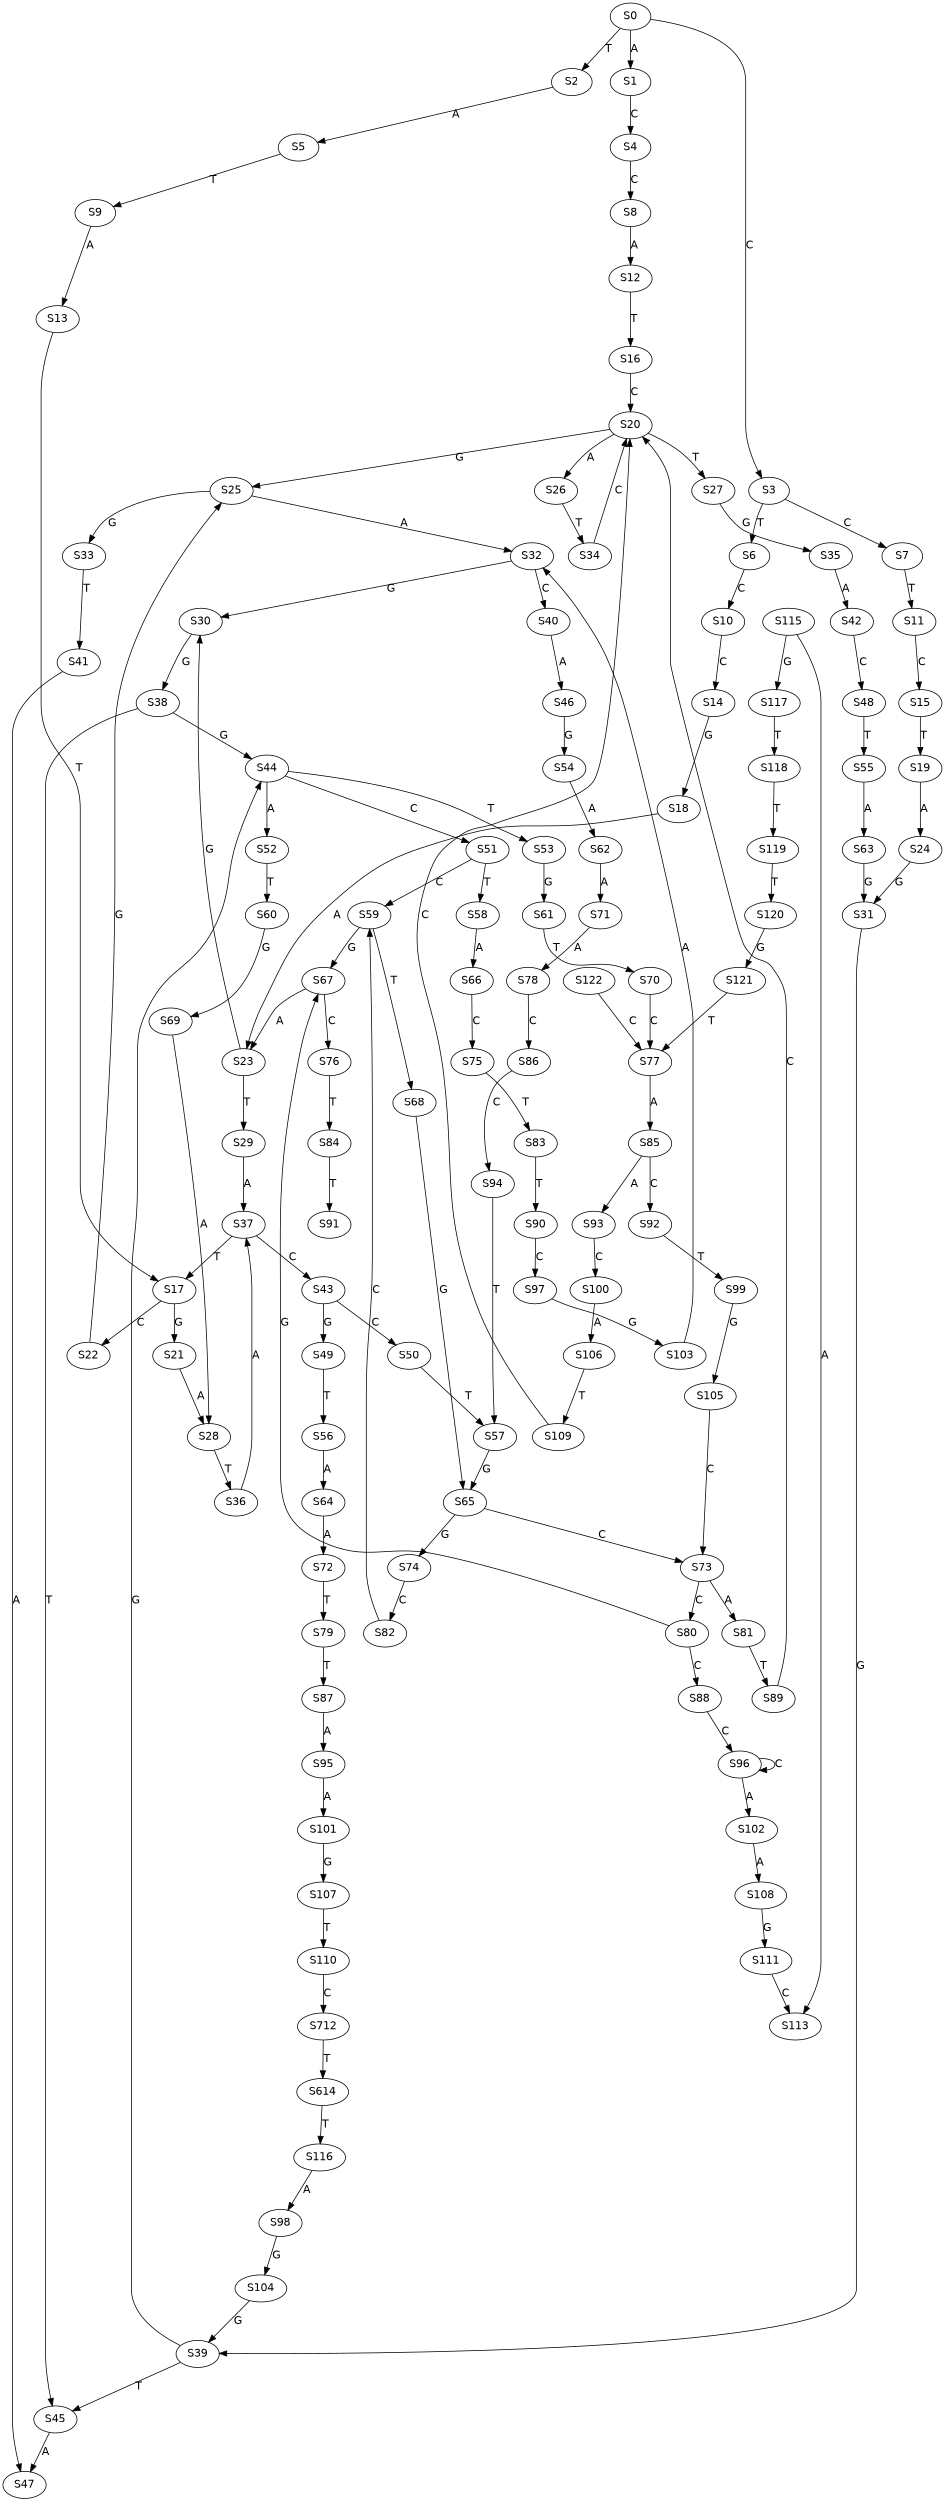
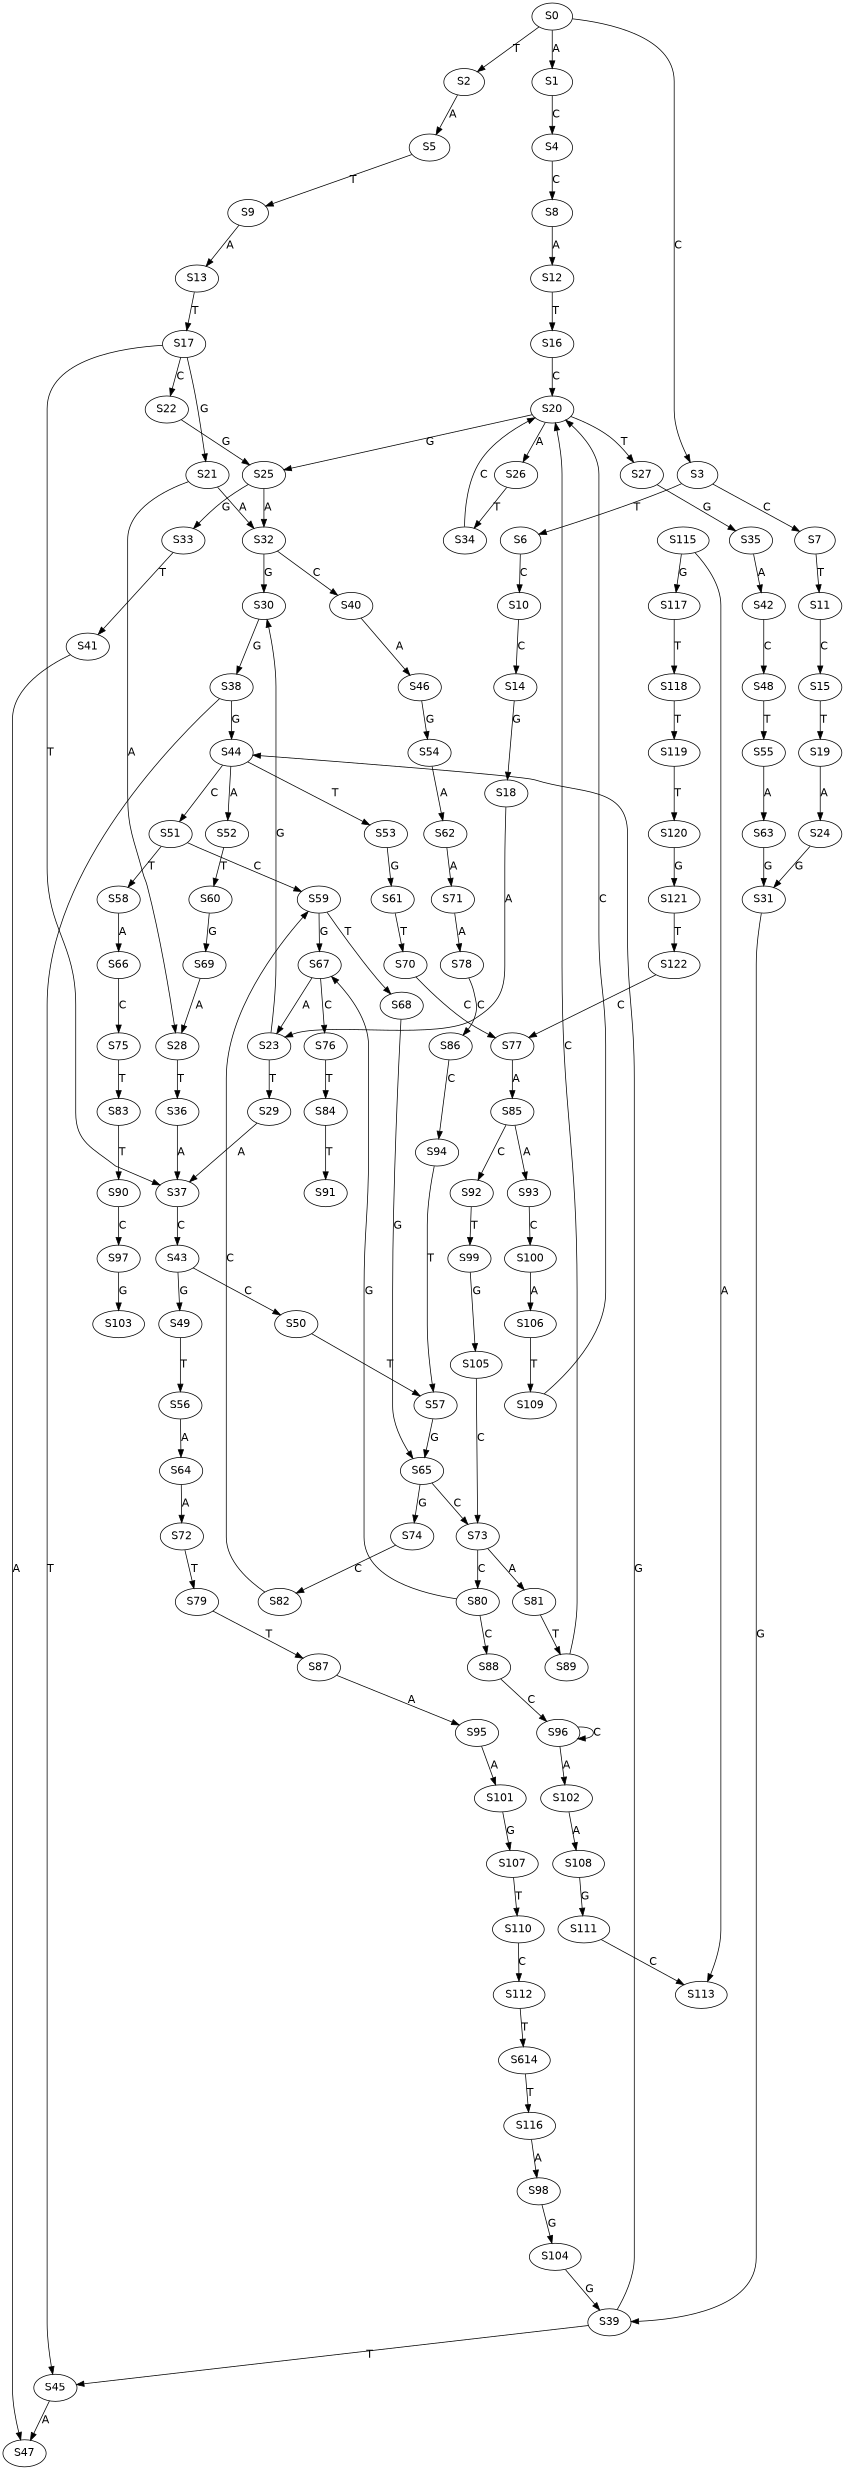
(681, 945) -> (233, 505)
(697, 1019) -> (674, 929)
(212, 1255) -> (47, 746)
(323, 2026) -> (519, 1995)
